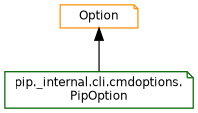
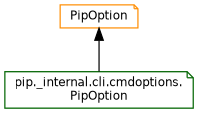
(99, 16) -> (99, 16)
